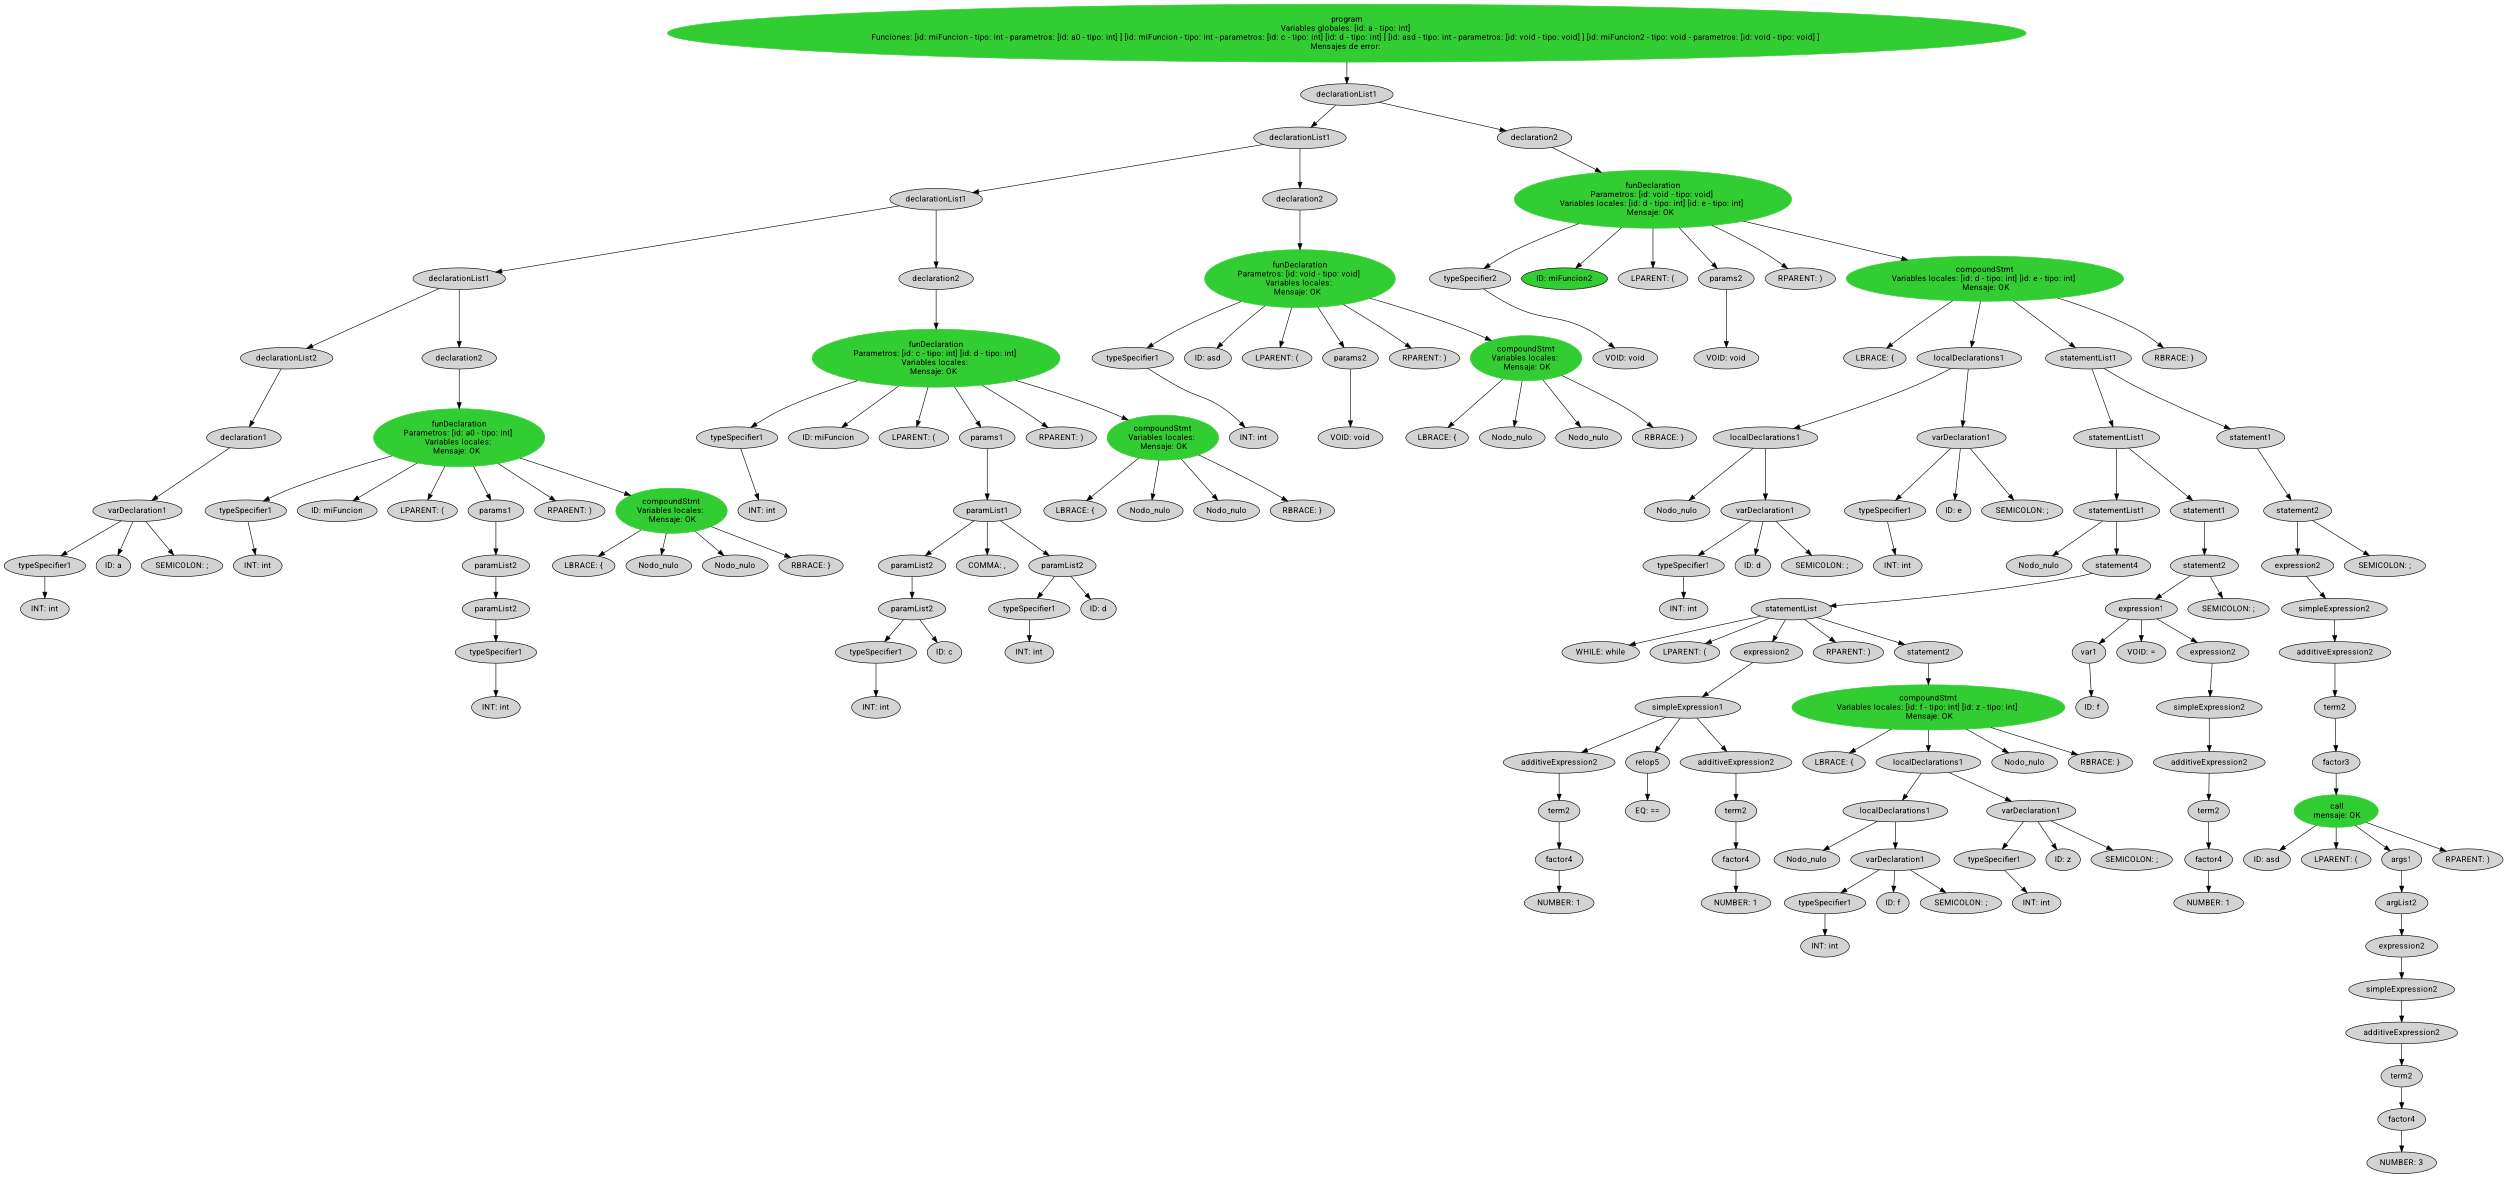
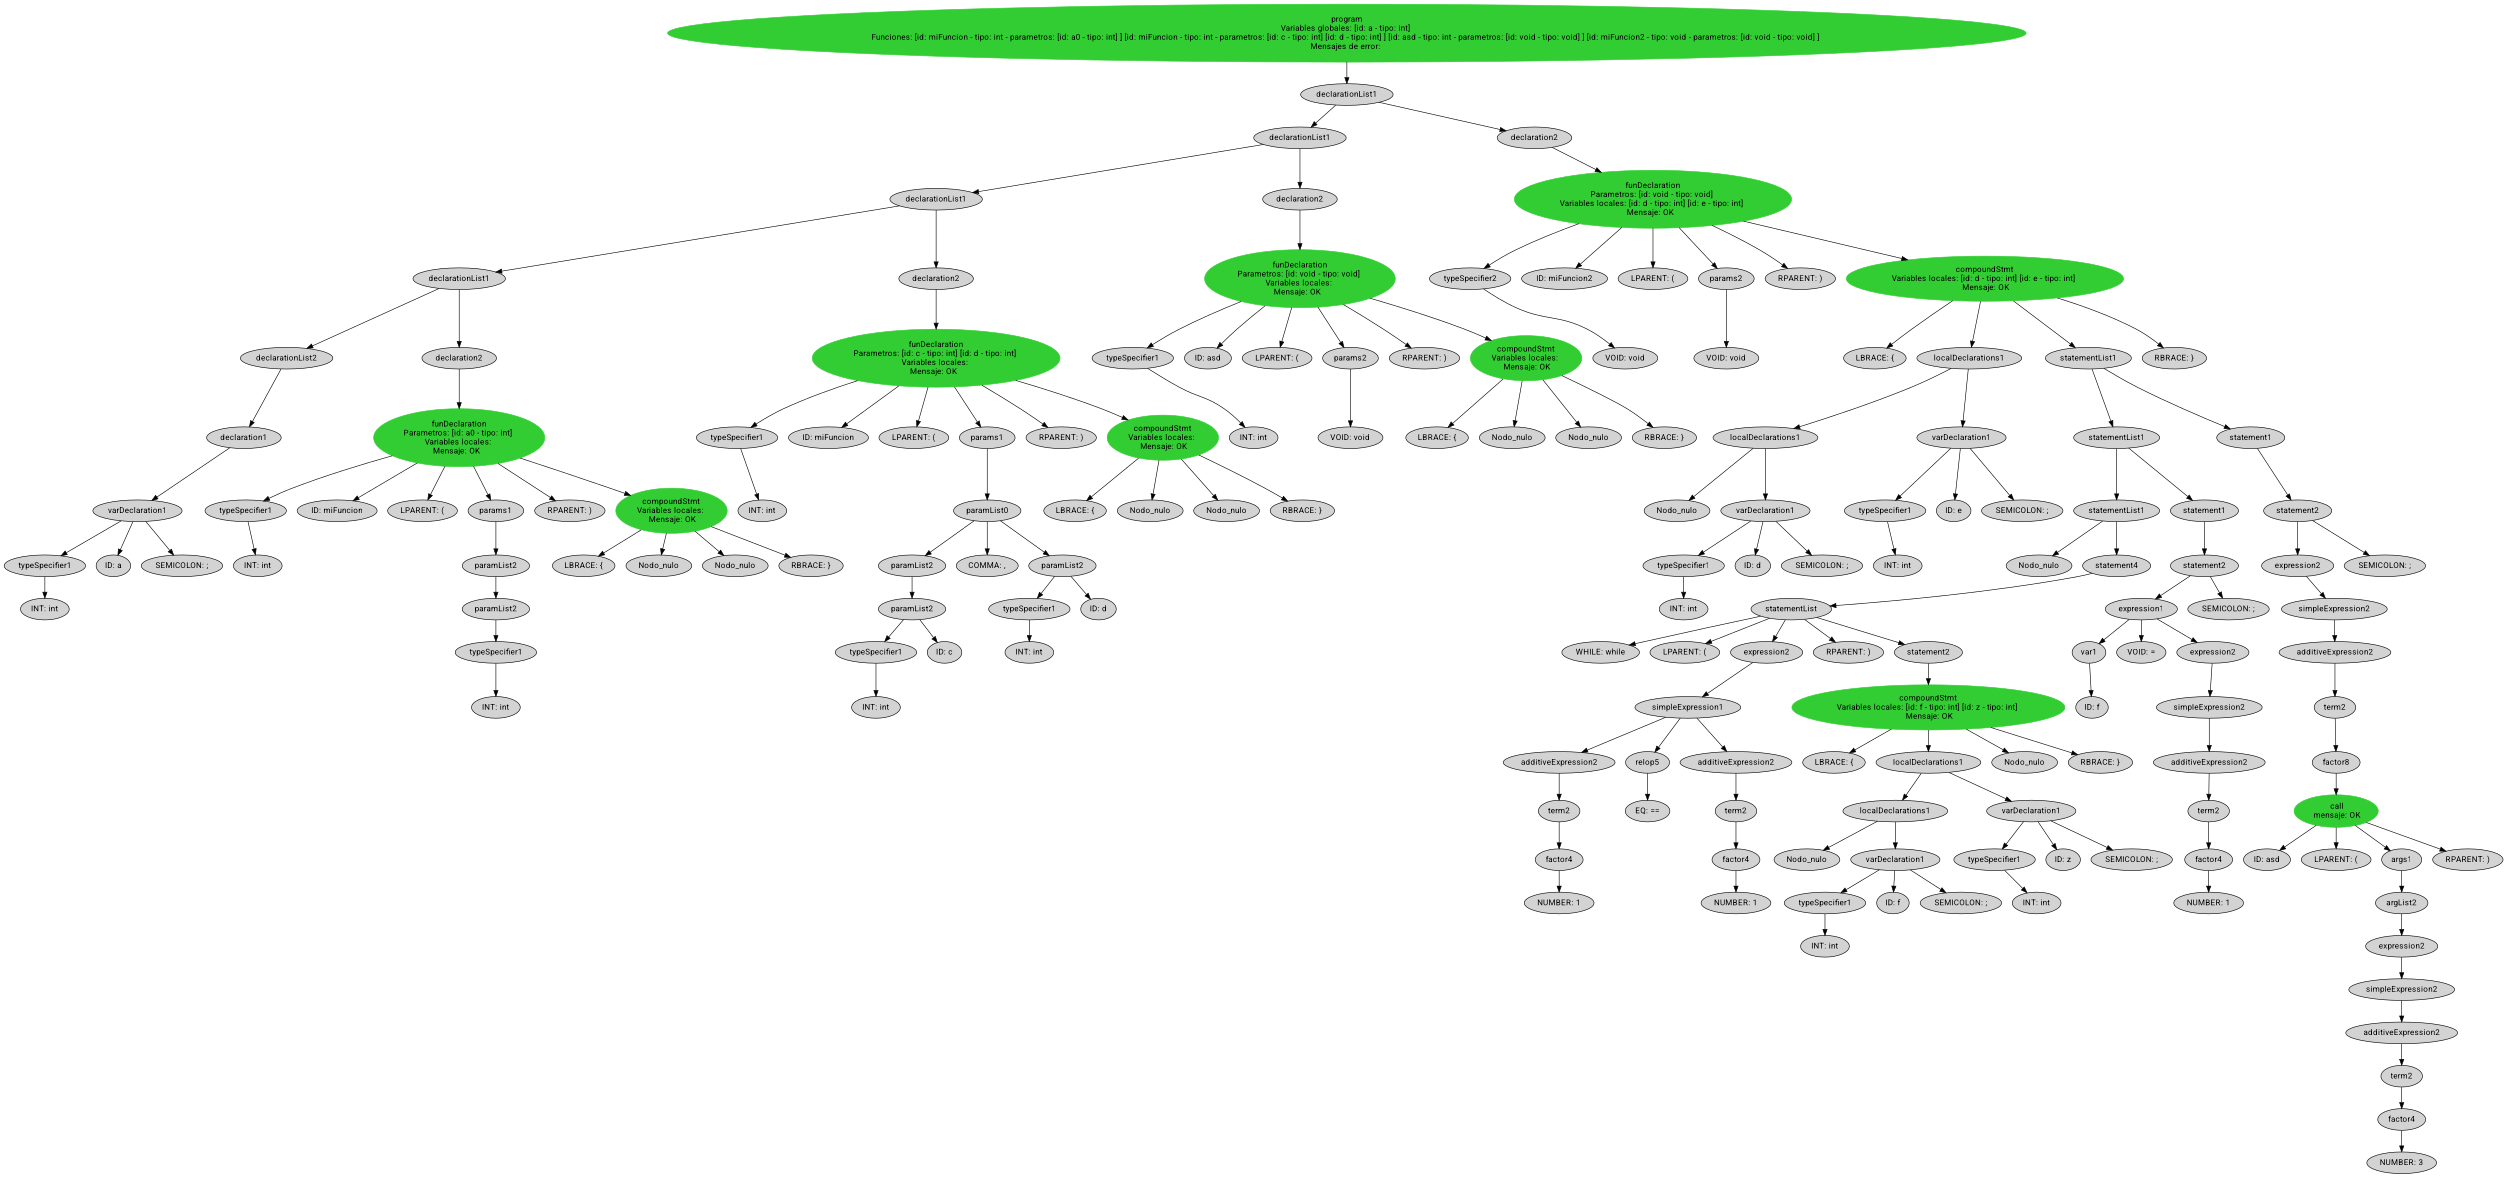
(1565, 279) -> (1565, 279)
(987, 511) -> (987, 511)
(2336, 762) -> (2336, 762)
